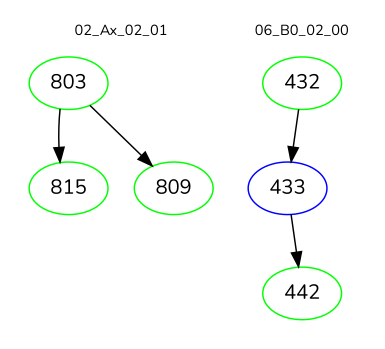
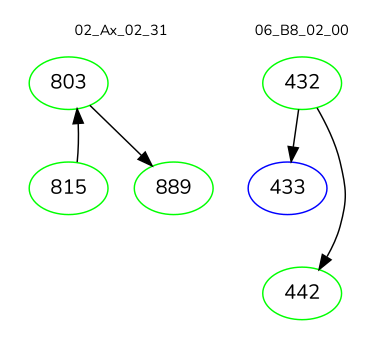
(121, 31) -> (121, 31)
(302, 31) -> (302, 31)
(59, 128) -> (78, 143)
(174, 188) -> (174, 188)
(294, 233) -> (344, 181)
